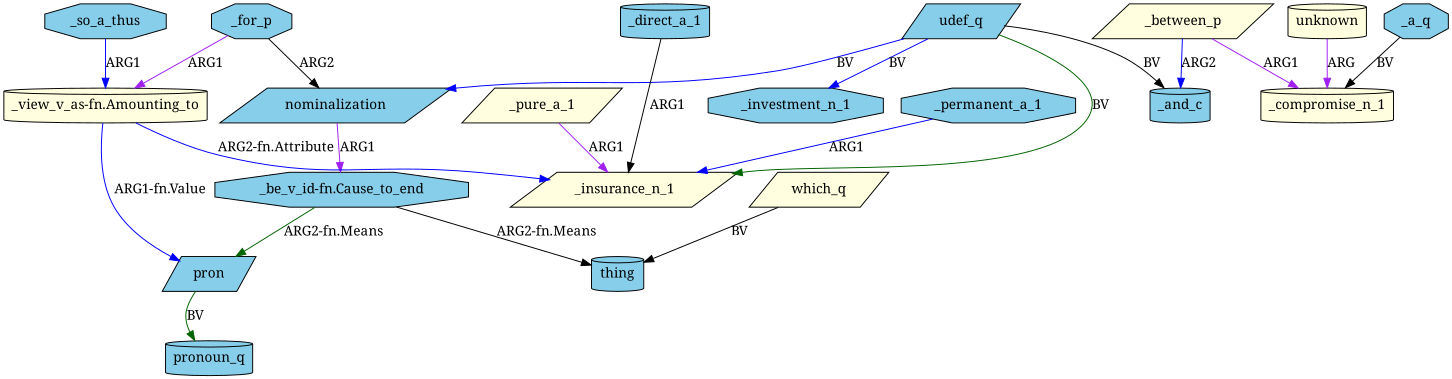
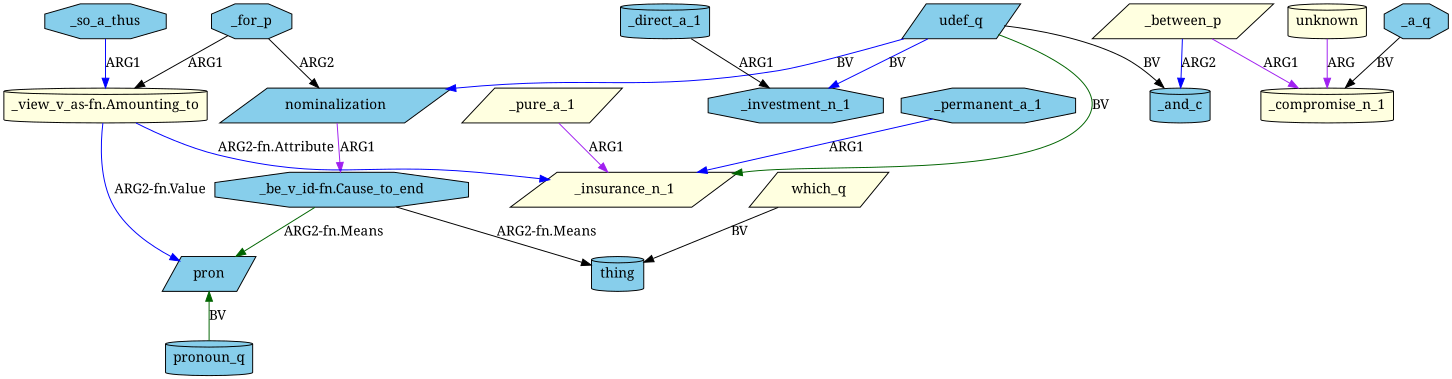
(186, 59) -> (186, 59)
(646, 101) -> (726, 61)
(160, 190) -> (160, 190)
(186, 311) -> (209, 321)
